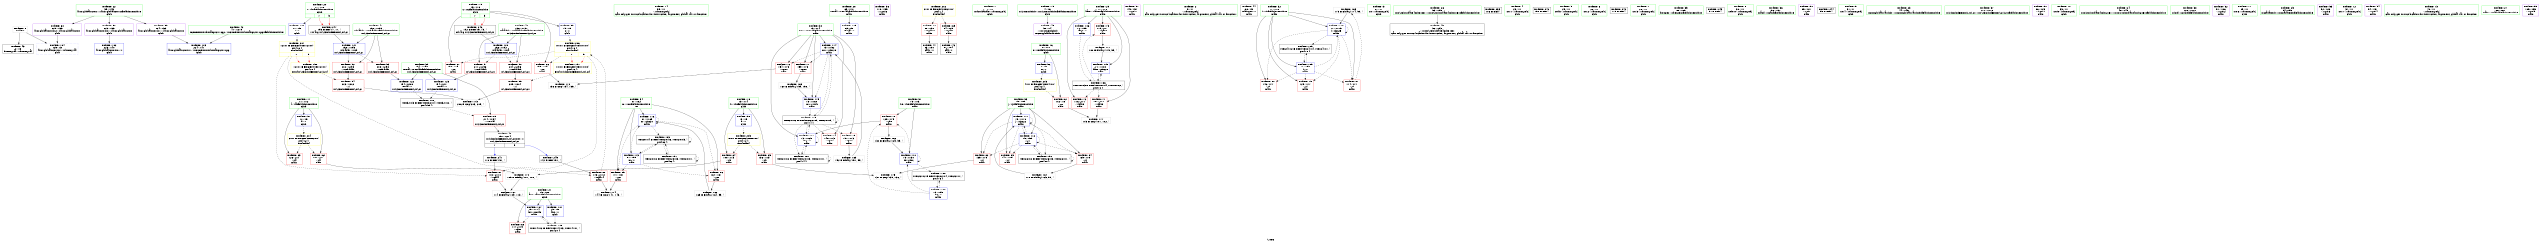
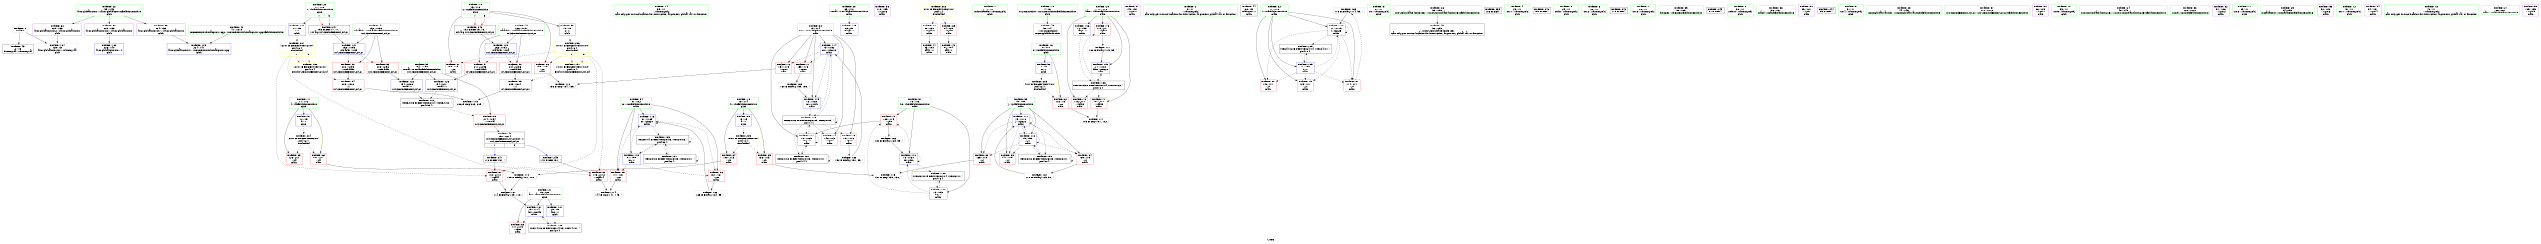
(636, 107) -> (636, 107)
(606, 111) -> (603, 110)
none -> (969, 144)
